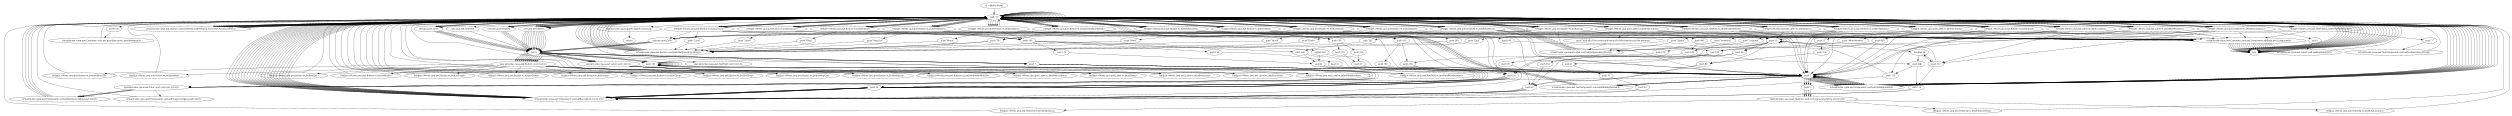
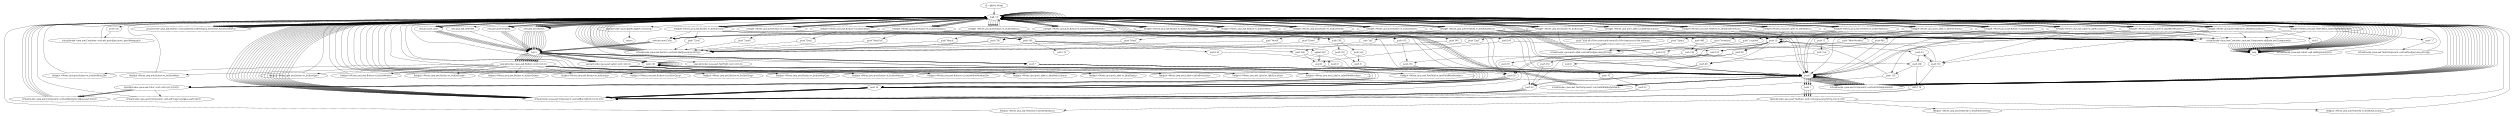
(1943, 33) -> (1870, 34)
(1919, 52) -> (1919, 52)
(1190, 58) -> (1412, 51)
(1383, 64) -> none
(1561, 72) -> (1529, 51)
